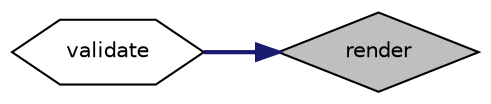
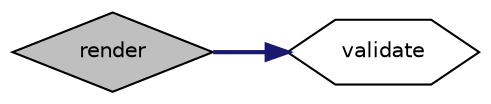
(230, 52) -> (240, 52)
